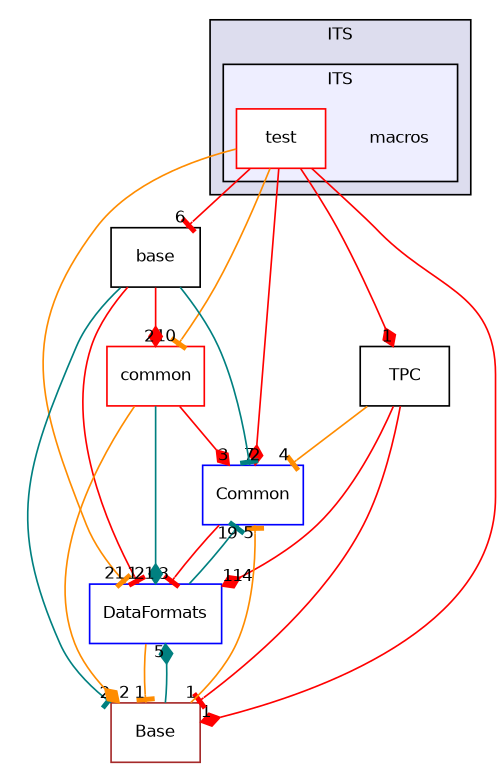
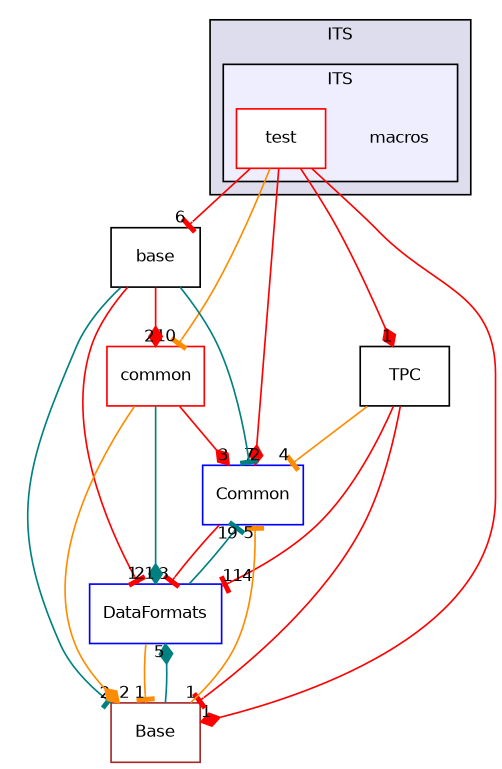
(48, 323) -> none
(330, 512) -> (330, 512)
